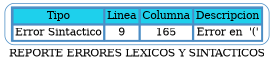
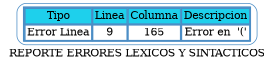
(58, 32) -> (58, 32)
